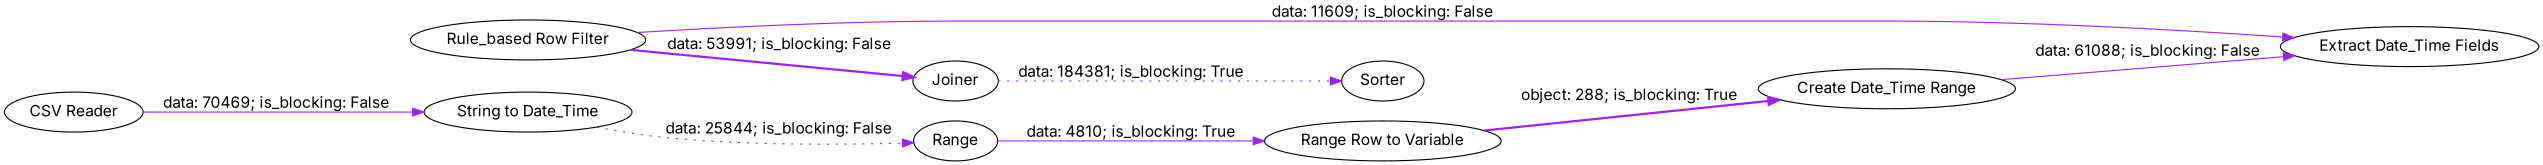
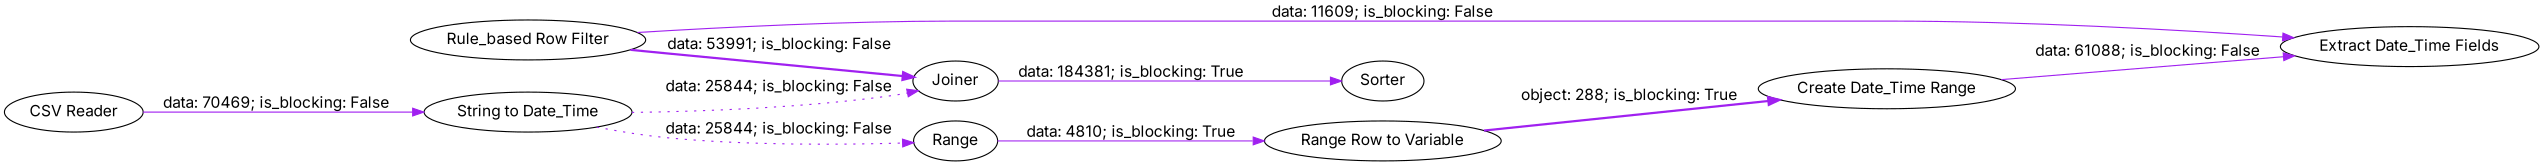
(1164, 81) -> (1164, 81)
none -> (770, 107)
